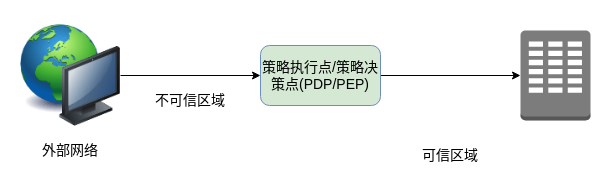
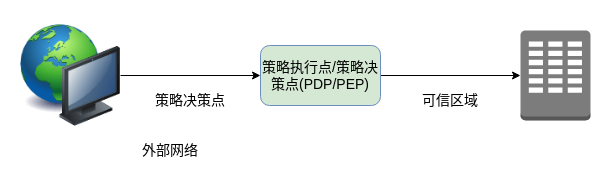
(191, 101) -> (191, 101)
(71, 151) -> (171, 151)
(451, 156) -> (451, 101)
